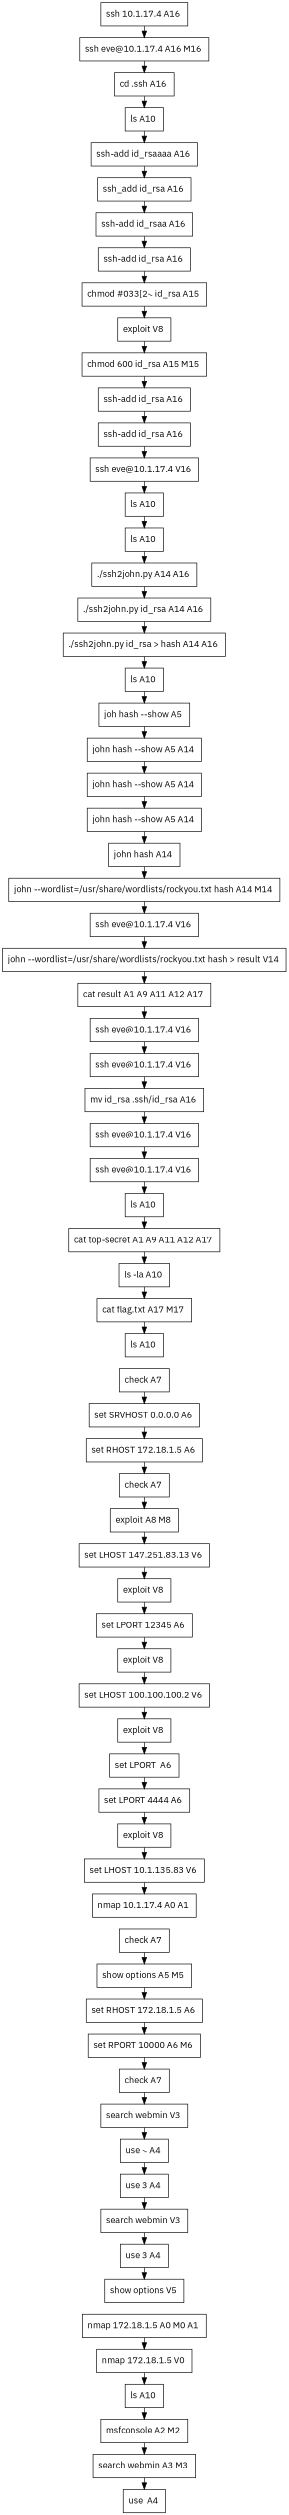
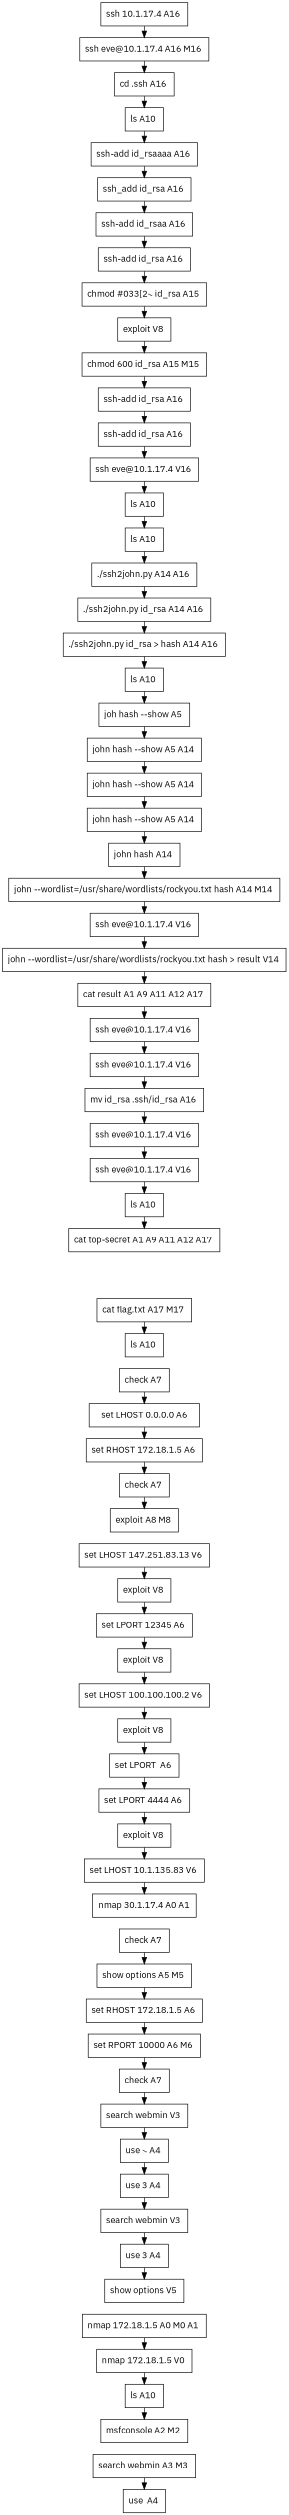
(144, 1275) -> none
(144, 1415) -> (144, 1415)
(144, 1535) -> none
(144, 1906) -> (144, 1906)
(144, 2445) -> none
